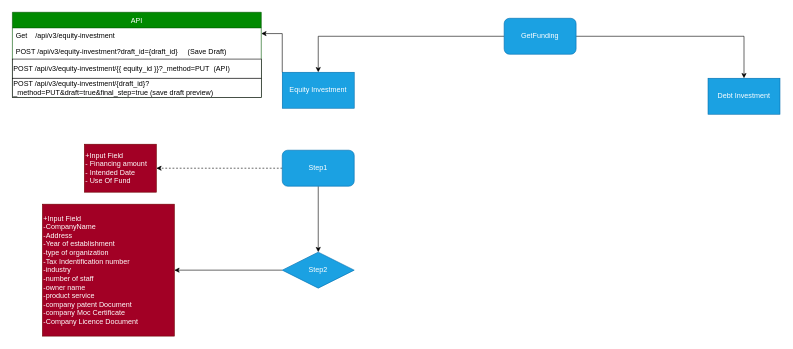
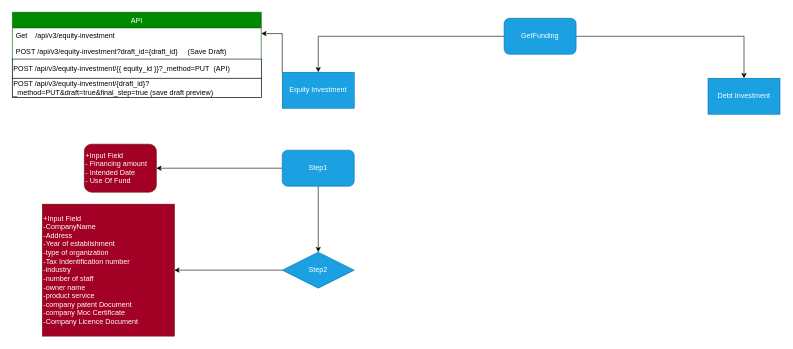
(120, 168) -> (120, 168)
(221, 168) -> (221, 168)
